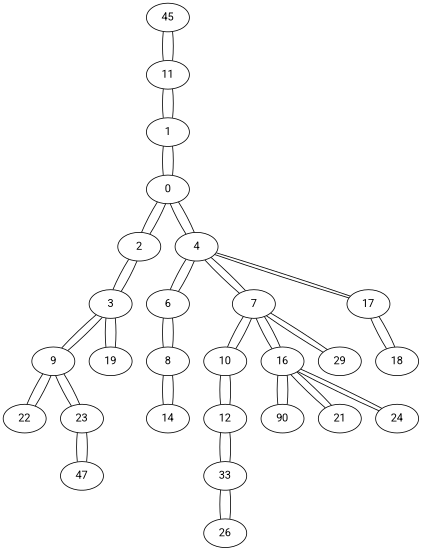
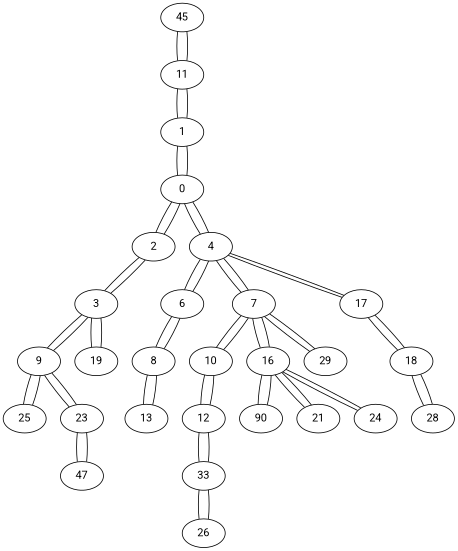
(25, 419) -> (25, 419)
(168, 419) -> (146, 419)
none -> (433, 419)
